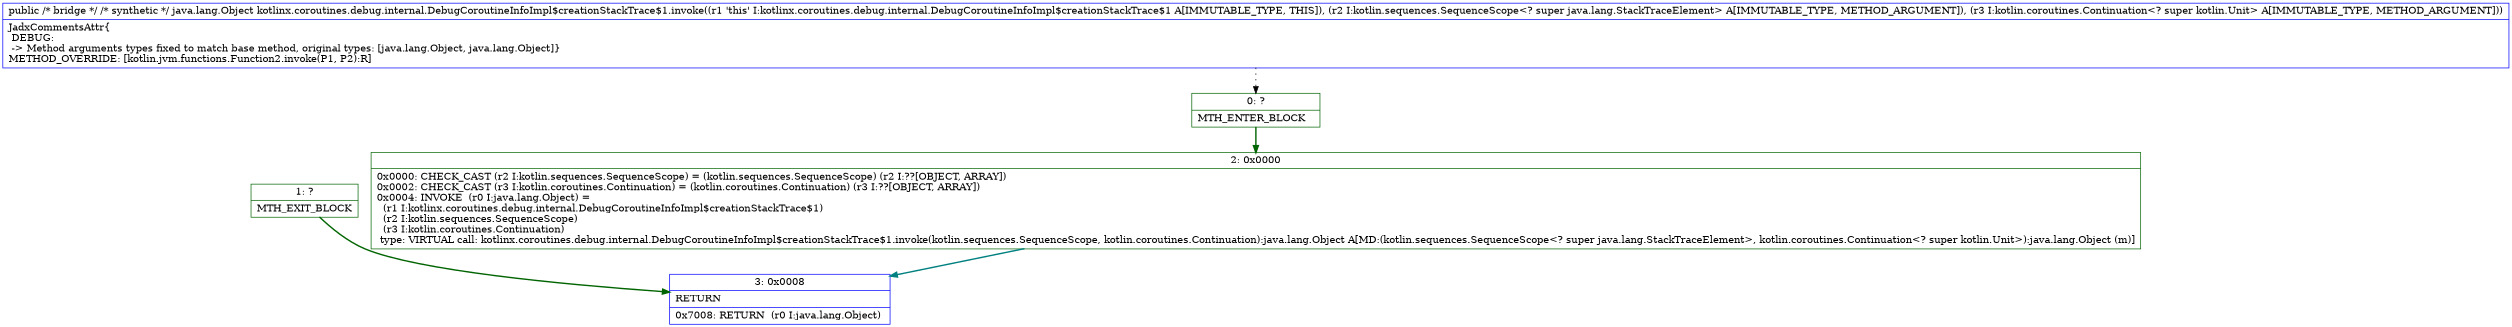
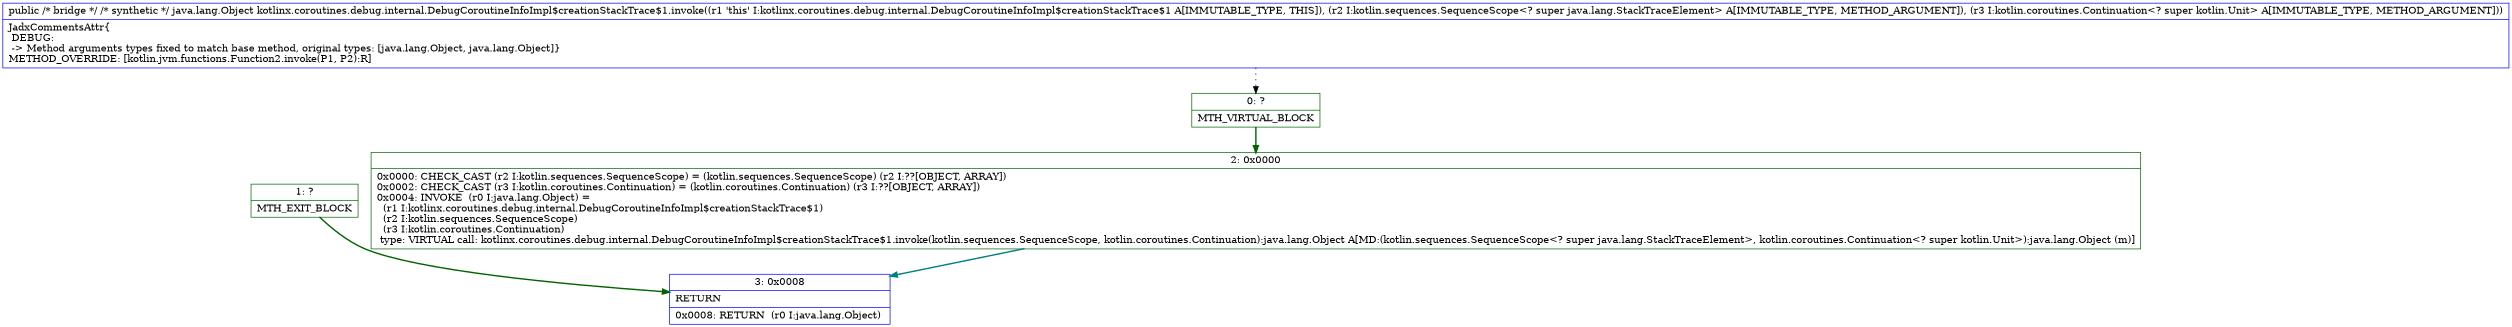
(1252, 118) -> (1256, 118)
(780, 315) -> (780, 315)
